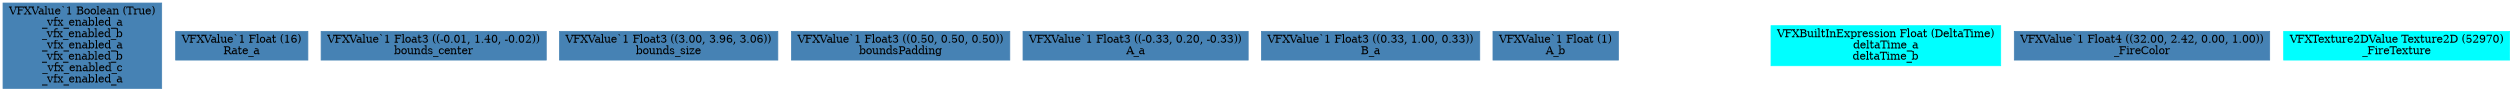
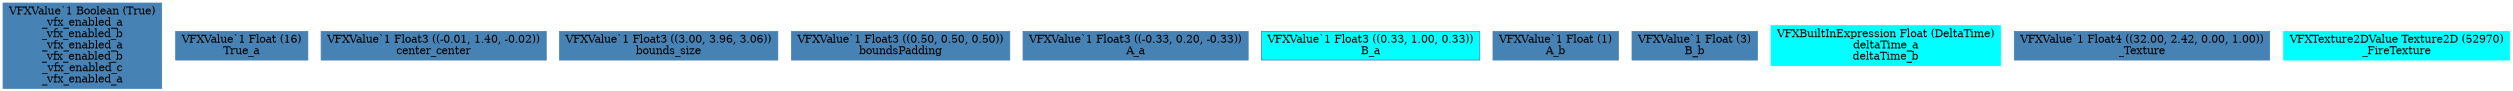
(242, 46) -> (242, 46)
(434, 46) -> (434, 46)
(1371, 46) -> (1371, 46)
none -> (1695, 46)
(2142, 46) -> (2142, 46)
